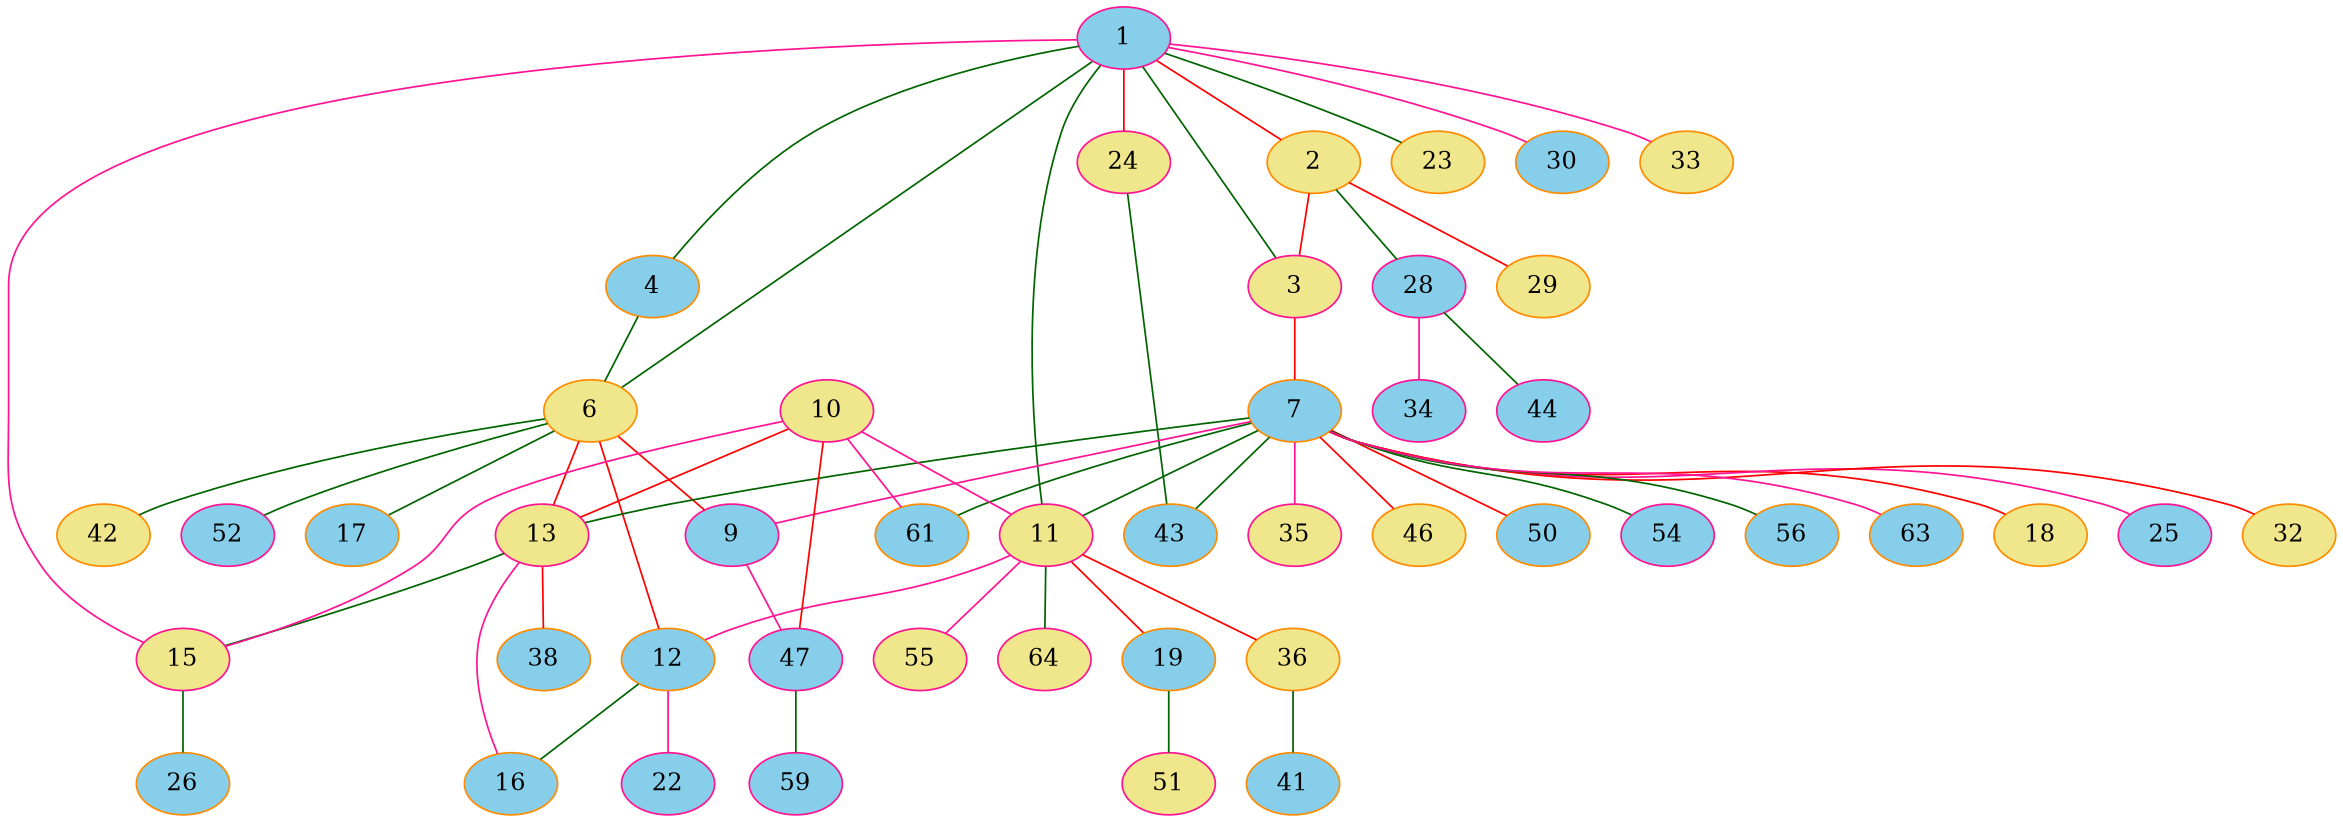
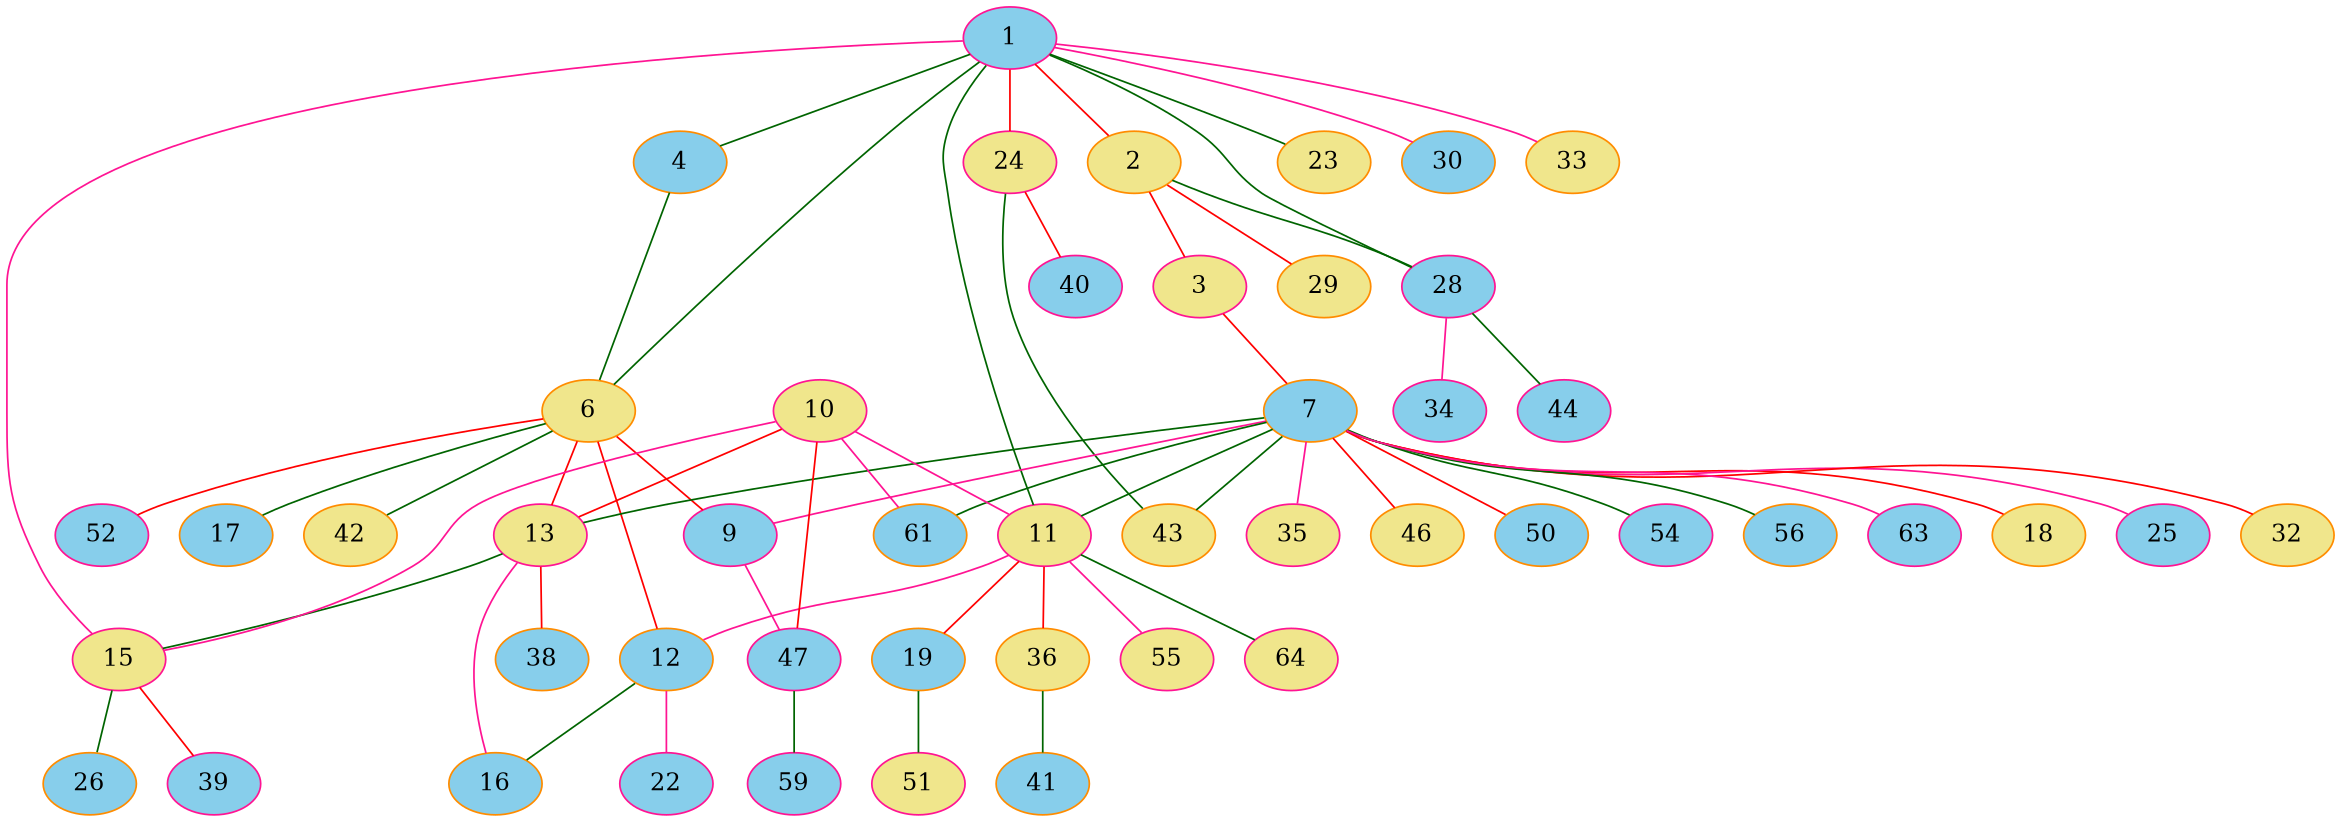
(1209, 162) -> (1230, 163)
none -> (1076, 287)
(404, 465) -> (338, 457)
(1170, 535) -> (1169, 535)
(1916, 535) -> (1915, 535)
none -> (214, 784)
